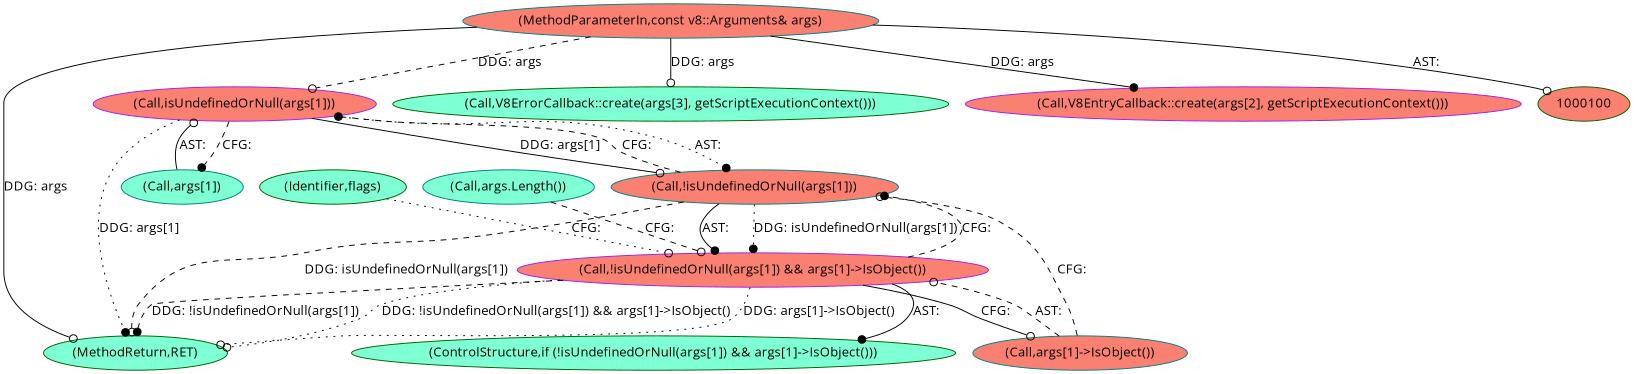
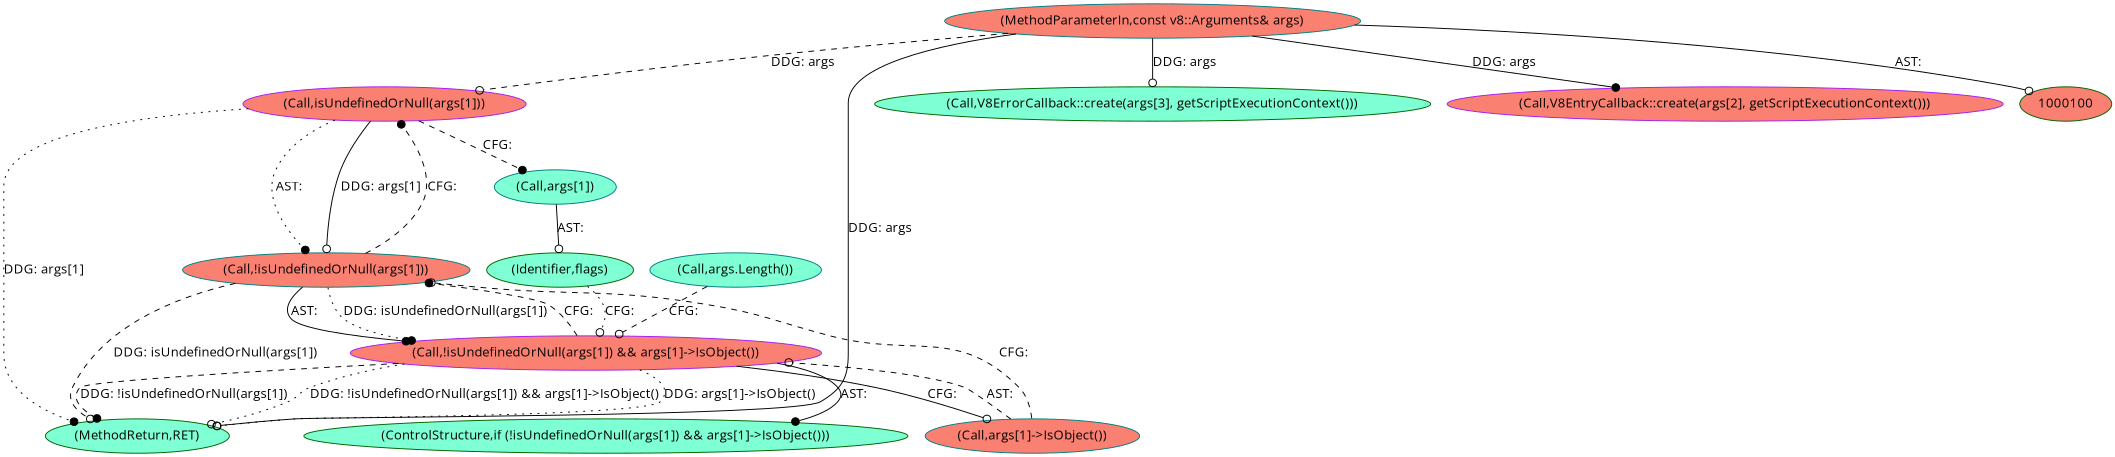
(177, 145) -> (557, 225)
